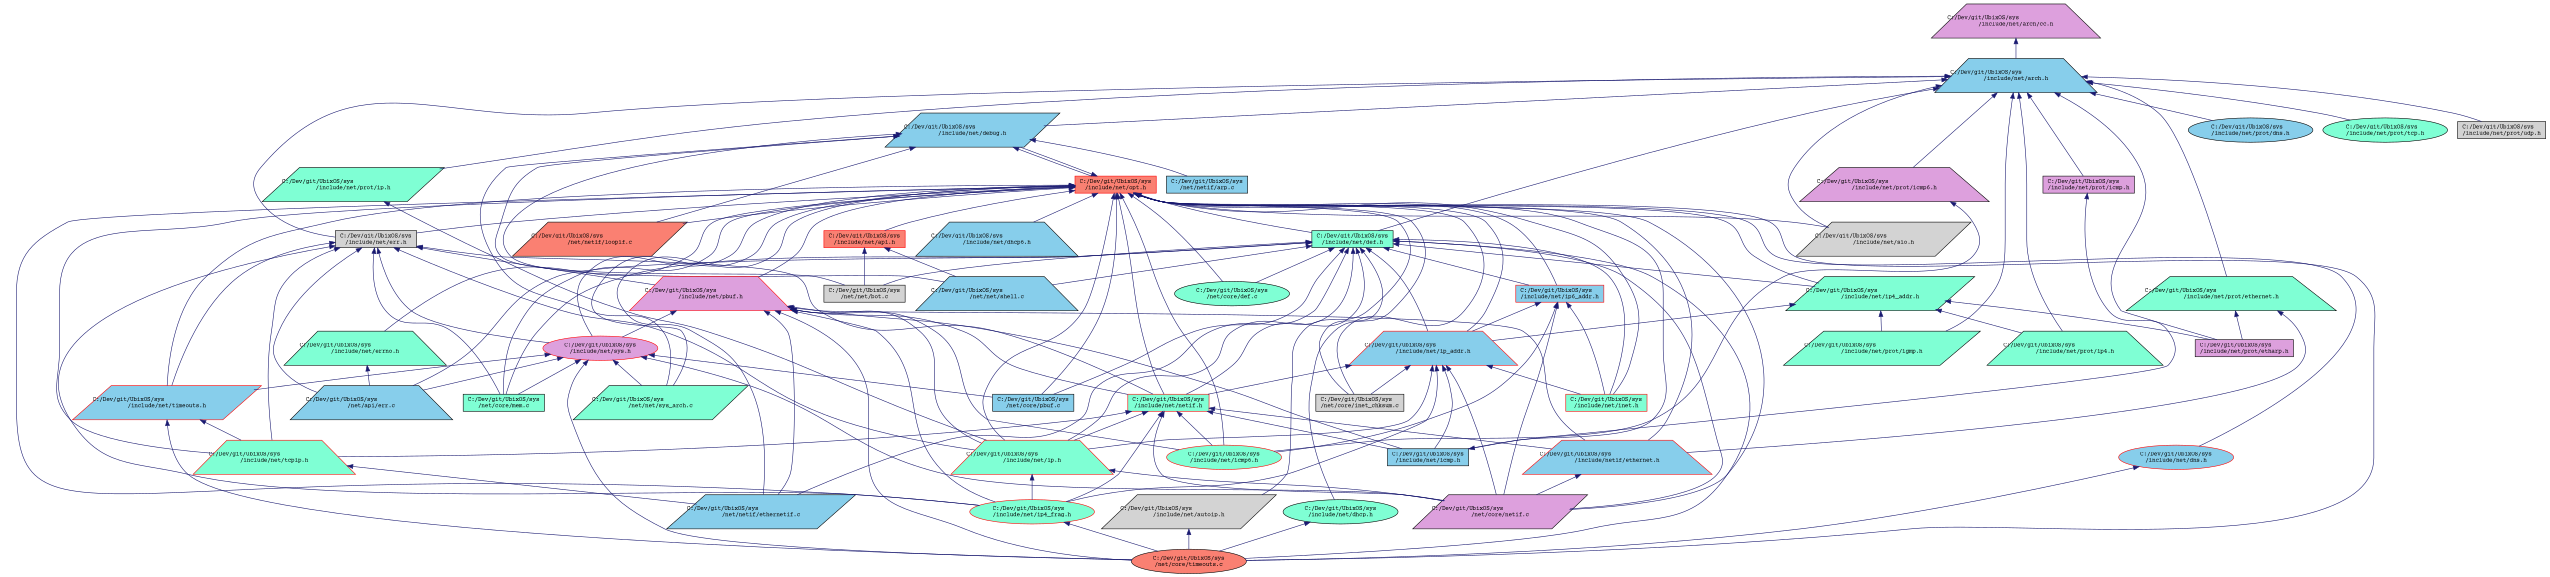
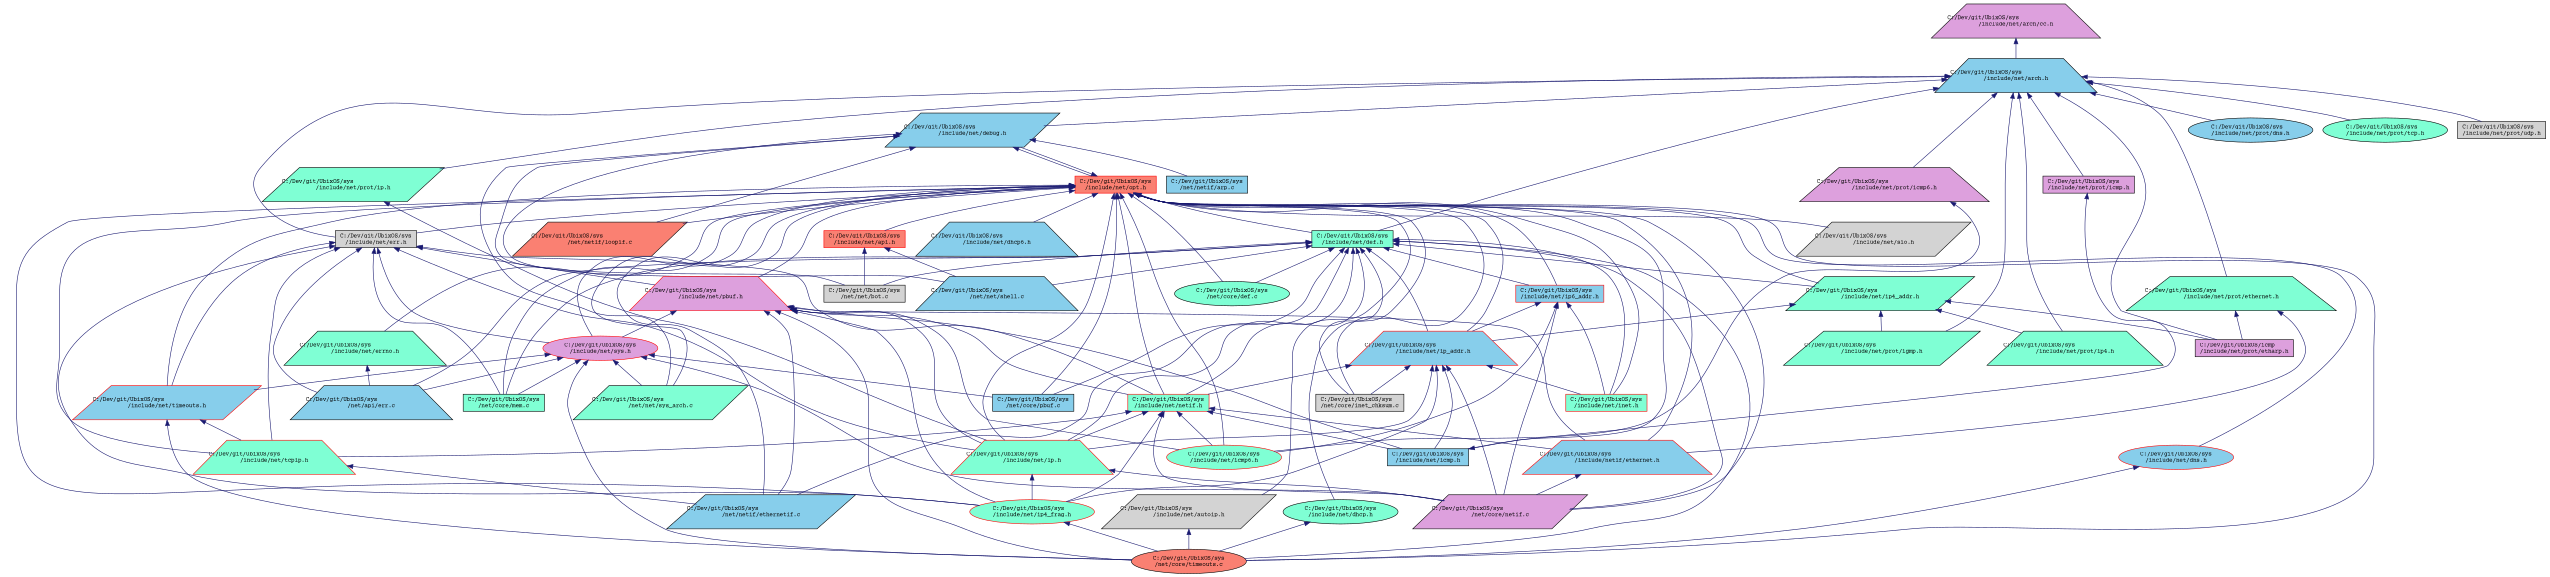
(1824, 136) -> none
(2244, 348) -> (2244, 348)
